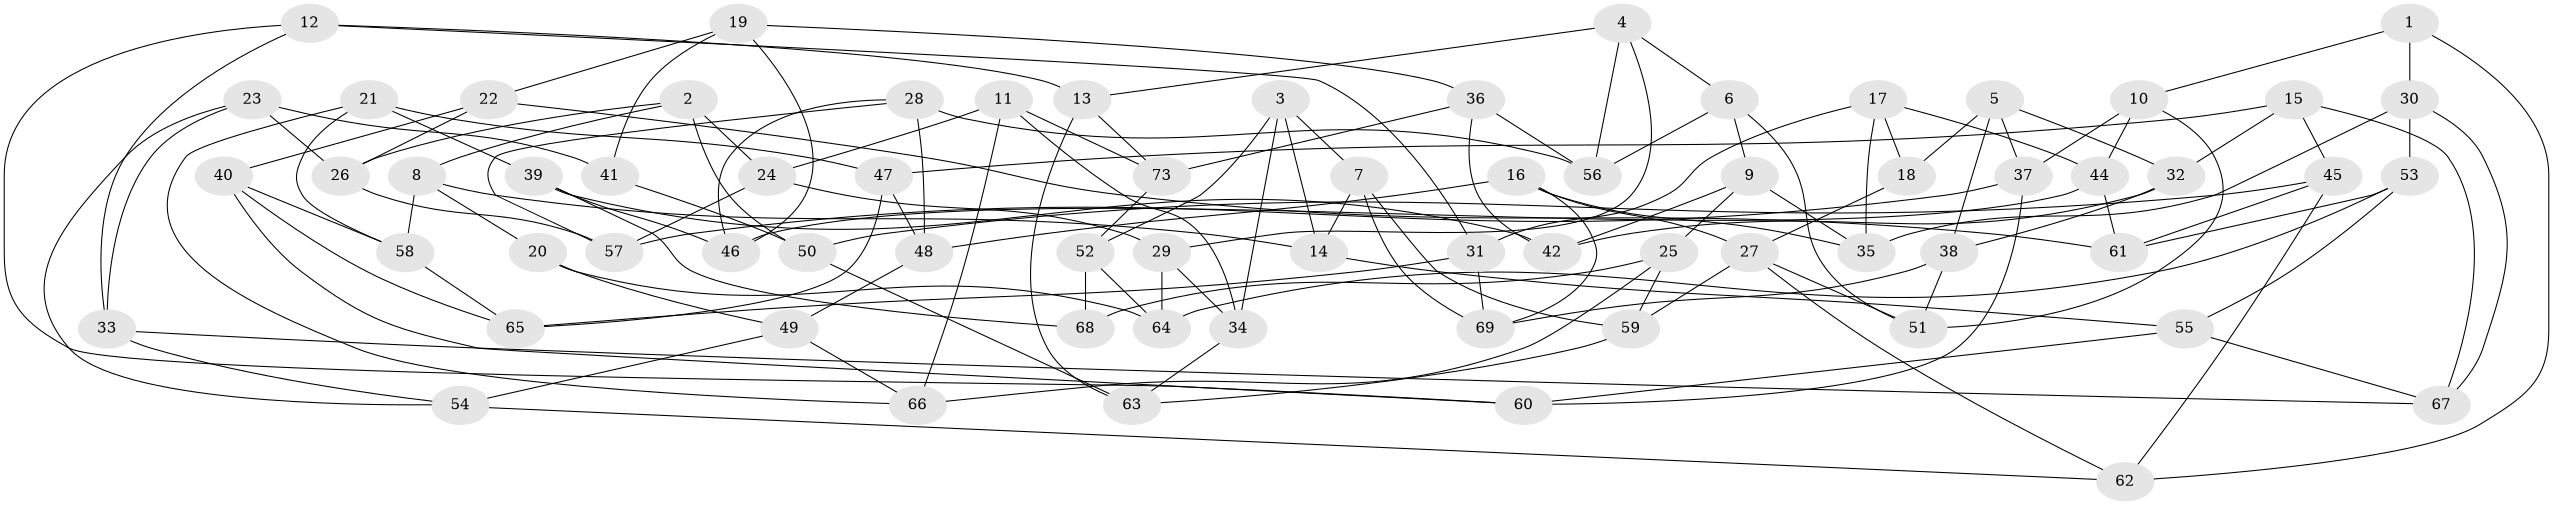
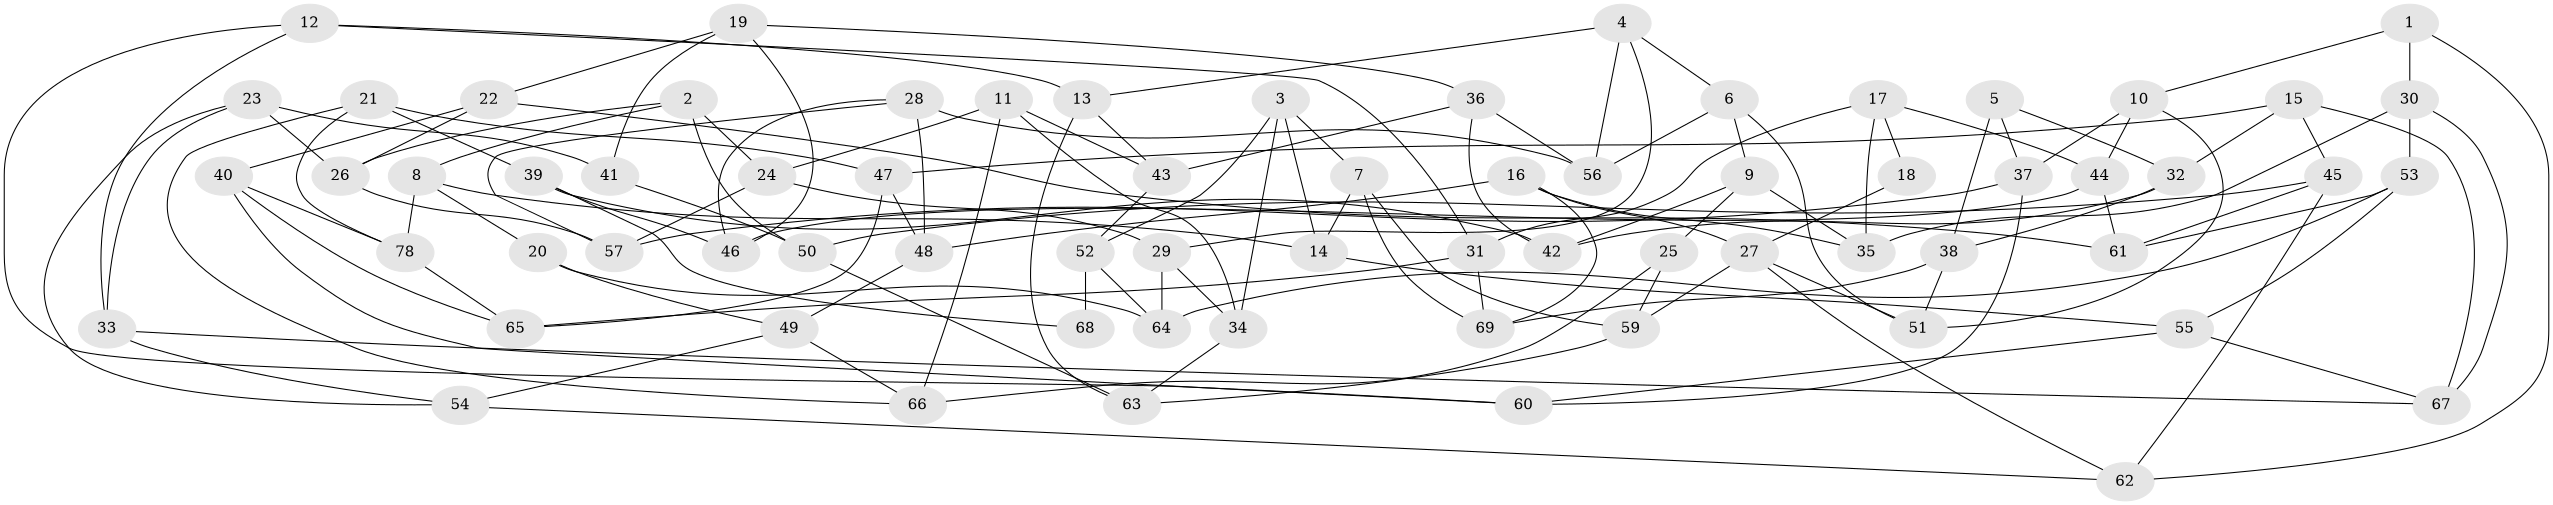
(1944, 144) -> none
(1162, 176) -> (1162, 176)
(405, 253) -> (405, 253)
(1428, 284) -> none
